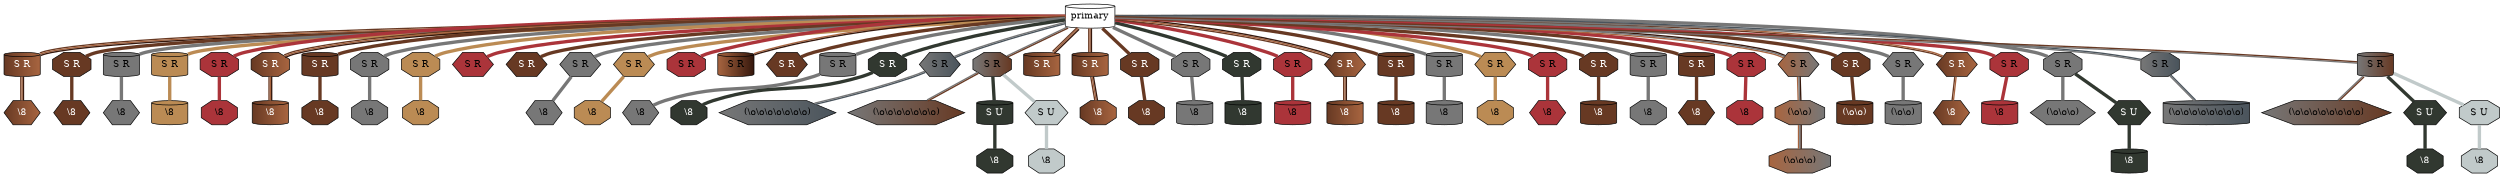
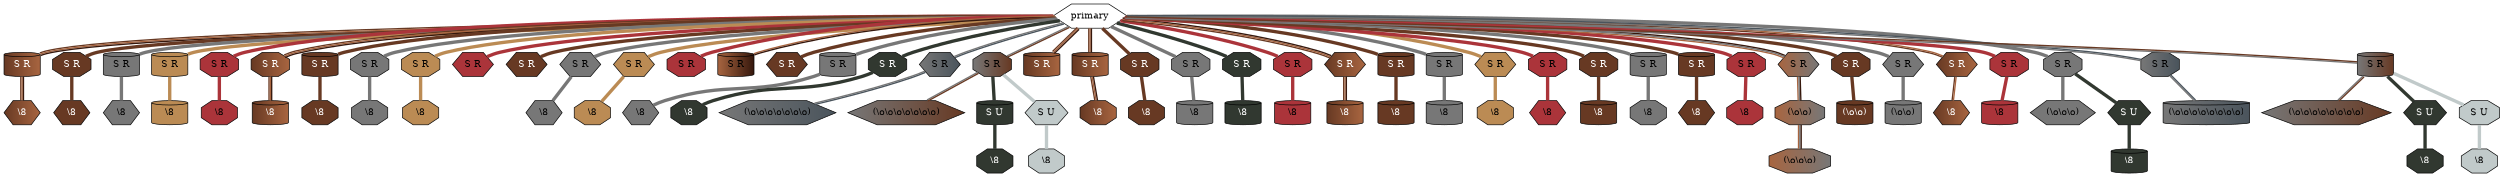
(1090, 16) -> (1090, 16)
